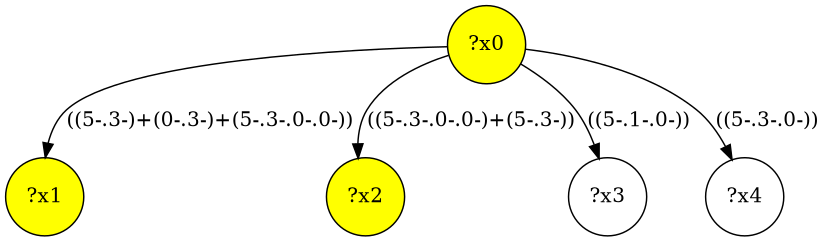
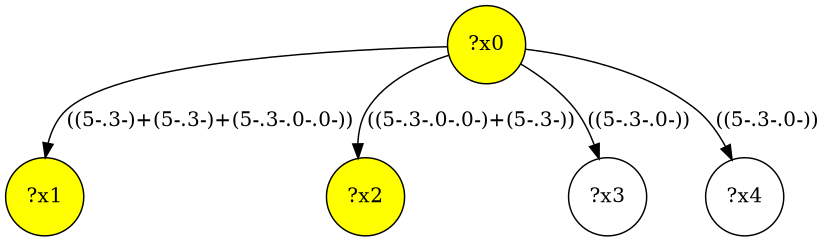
(210, 121) -> (210, 121)
(639, 121) -> (639, 121)
